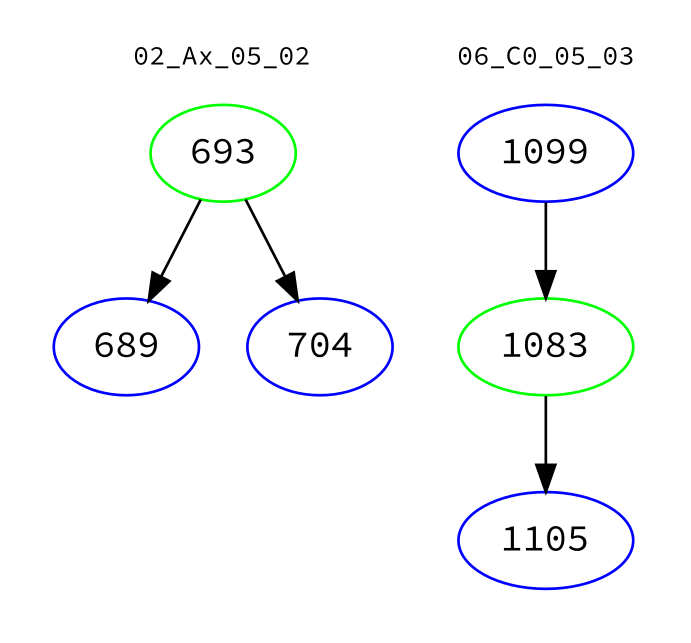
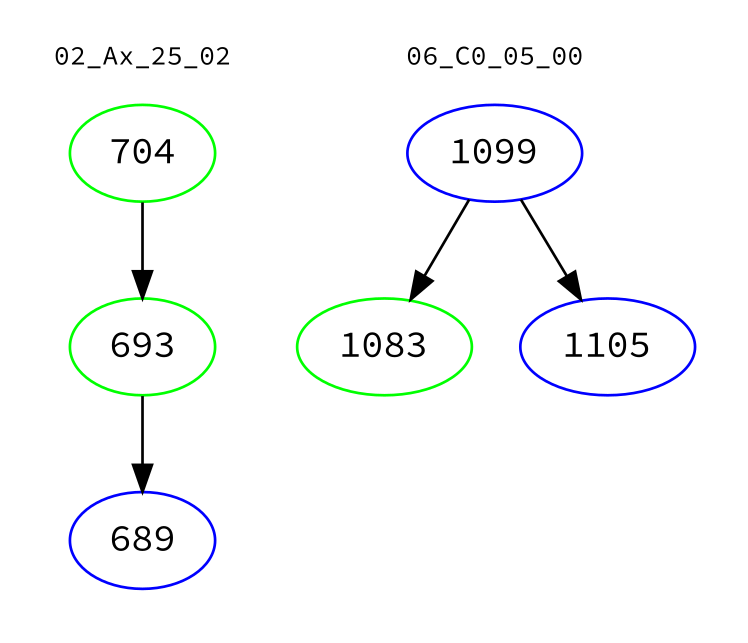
(223, 58) -> (144, 58)
(547, 58) -> (496, 58)
(265, 238) -> (143, 237)
(320, 347) -> (143, 153)
(546, 430) -> (544, 238)
